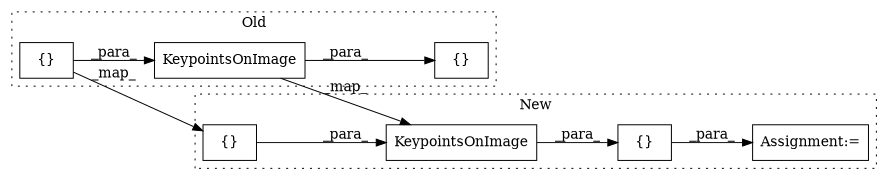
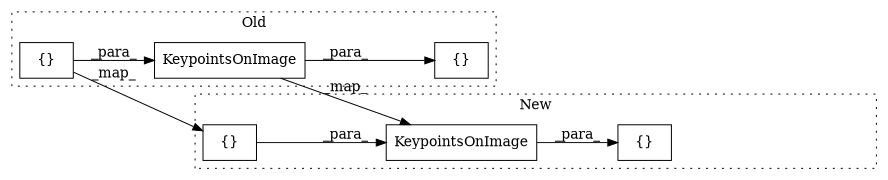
(811, 143) -> none
